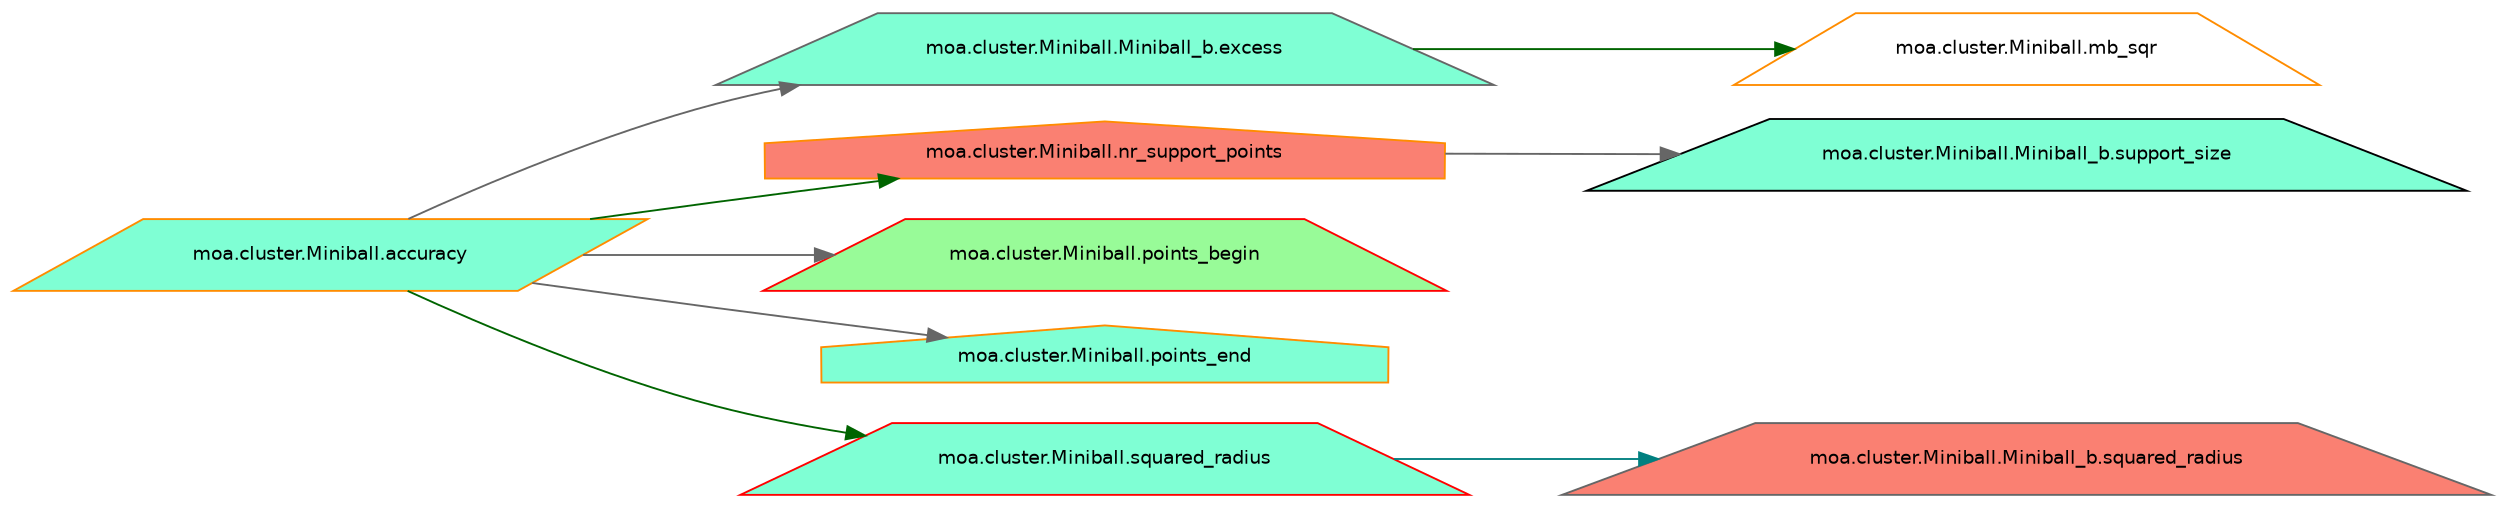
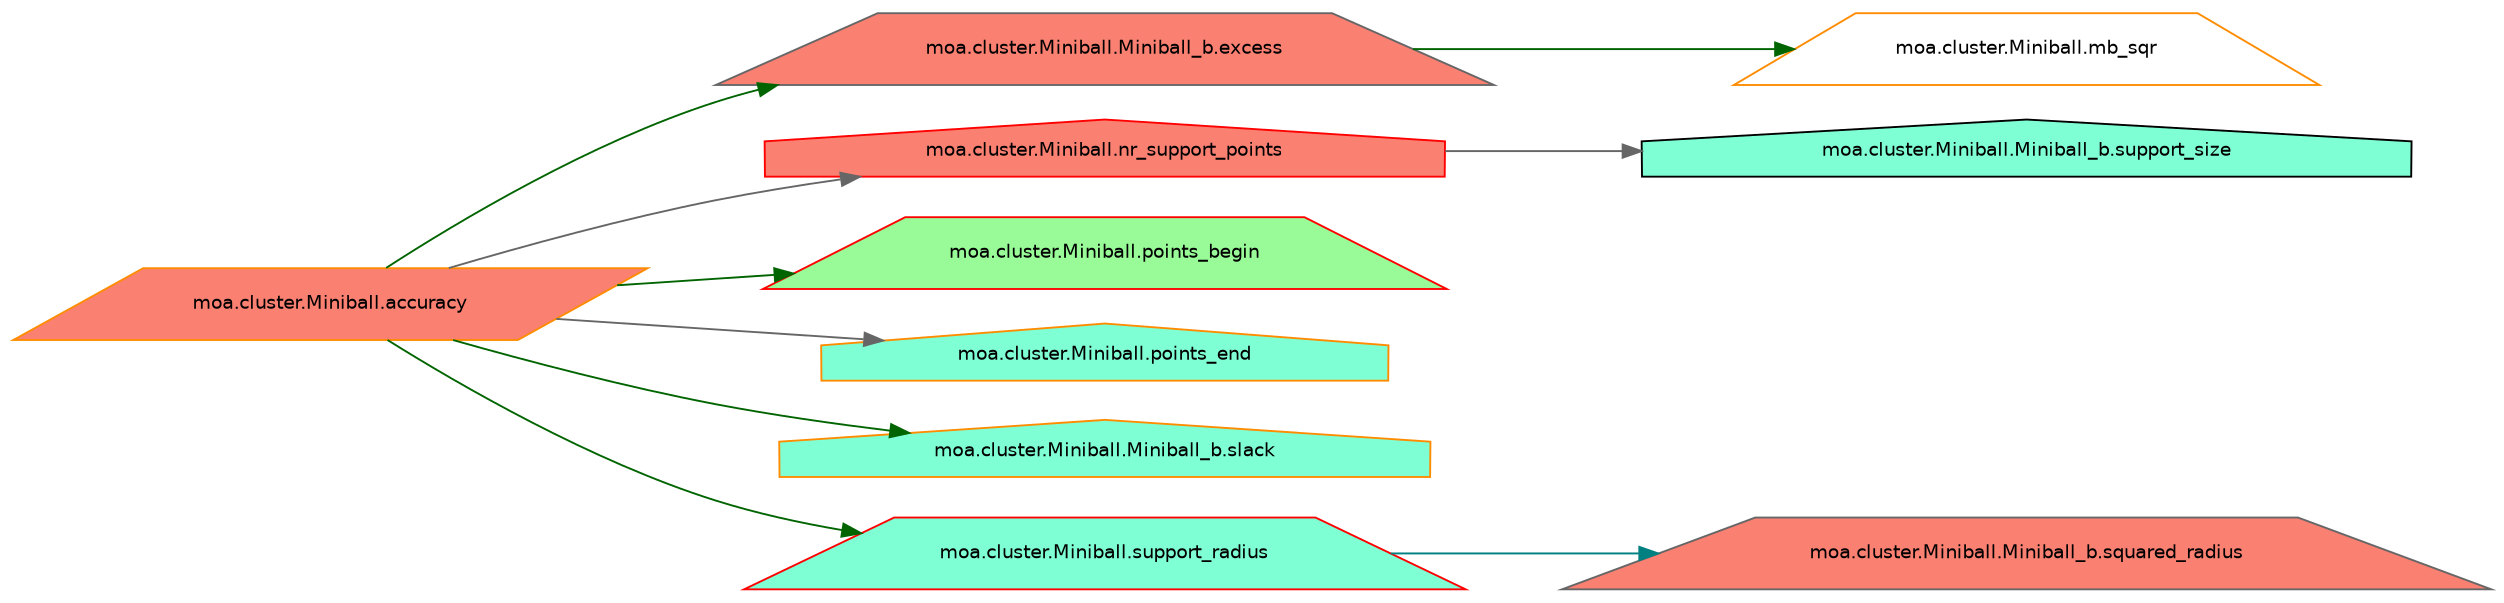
(1105, 49) -> (1105, 49)
(591, 144) -> (566, 165)
(1105, 153) -> (1105, 151)
(2027, 155) -> (2027, 151)
(735, 200) -> (643, 216)
(330, 255) -> (330, 304)
(699, 255) -> (696, 280)
none -> (1105, 451)
(1105, 459) -> (1105, 553)
